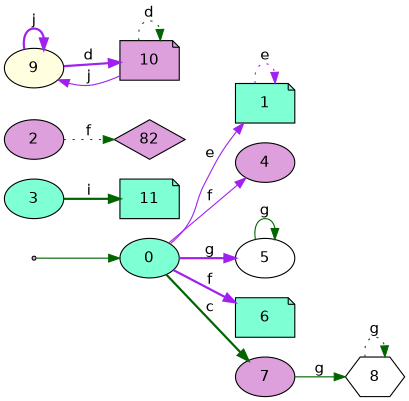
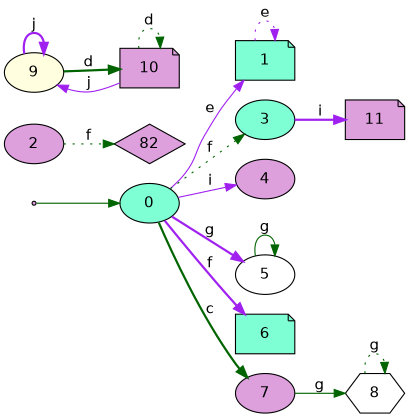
(86, 65) -> (86, 71)
none -> (203, 165)
(210, 196) -> (210, 181)
(86, 199) -> (314, 120)
(150, 199) -> (375, 120)
